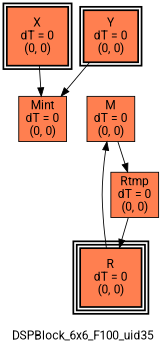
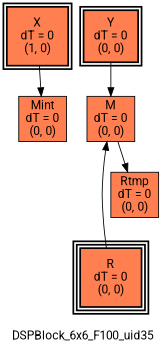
(38, 36) -> (38, 36)
(78, 76) -> (111, 75)
(125, 229) -> none
